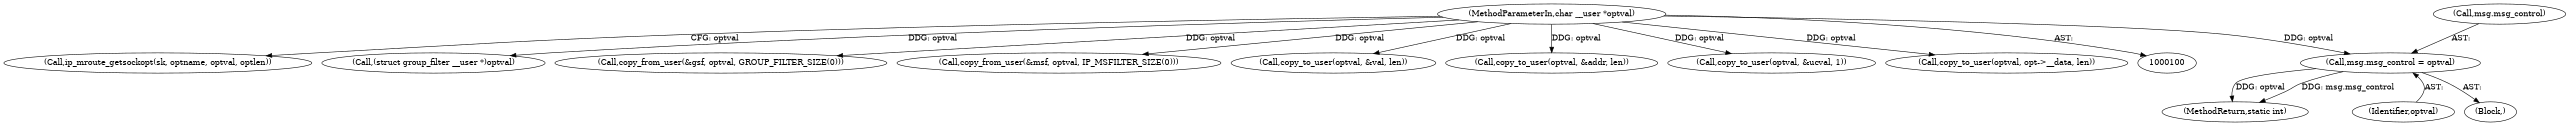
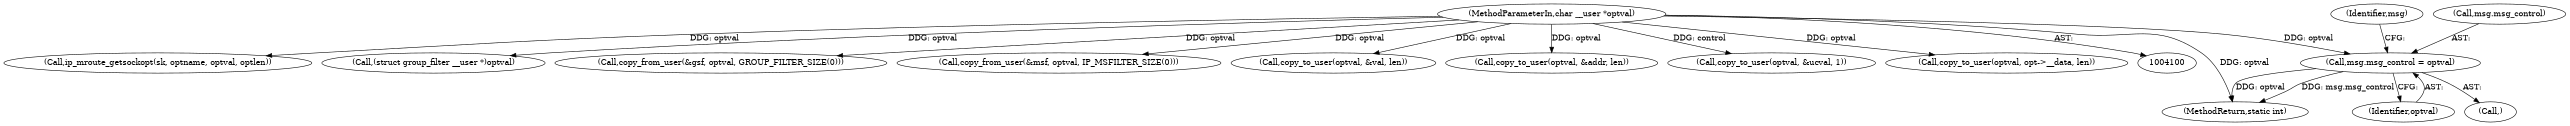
none -> (2377, 14)
none -> (1962, 26)
(715, 39) -> (715, 39)
(1700, 39) -> (1700, 39)
(2167, 63) -> (2167, 63)
none -> (2396, 85)
(2491, 112) -> (2491, 112)
